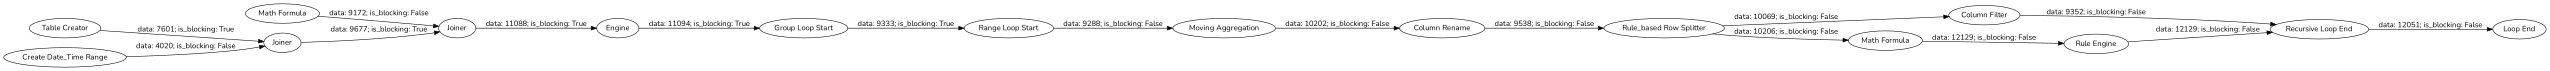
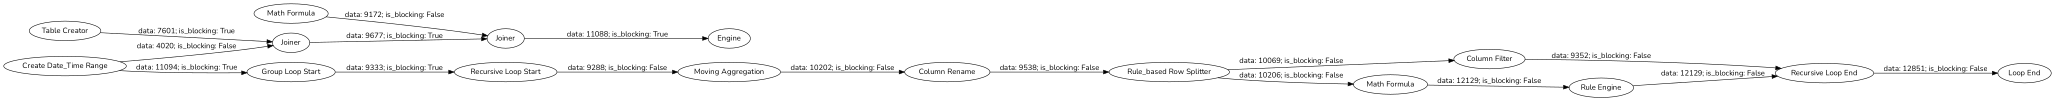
(2431, 25) -> (1936, 69)
(697, 28) -> (180, 73)
(1009, 28) -> (506, 72)
